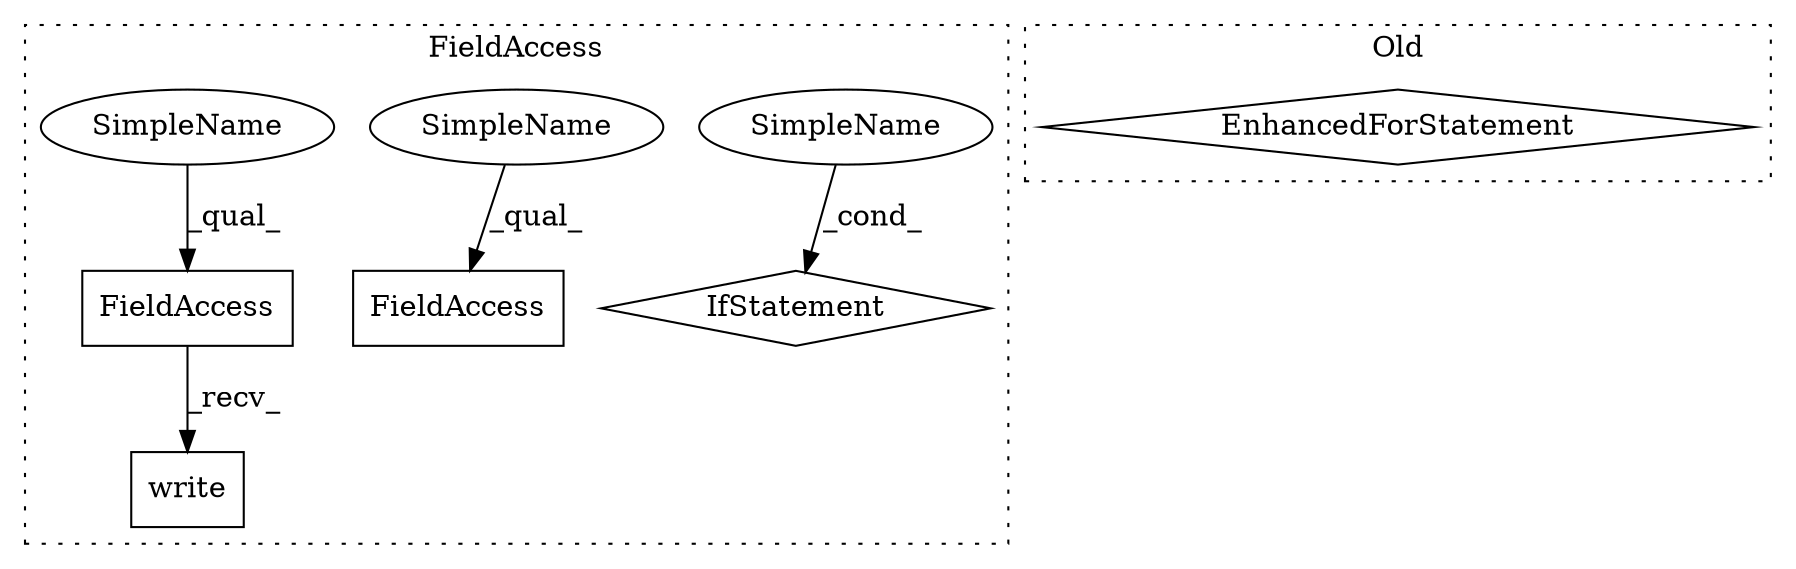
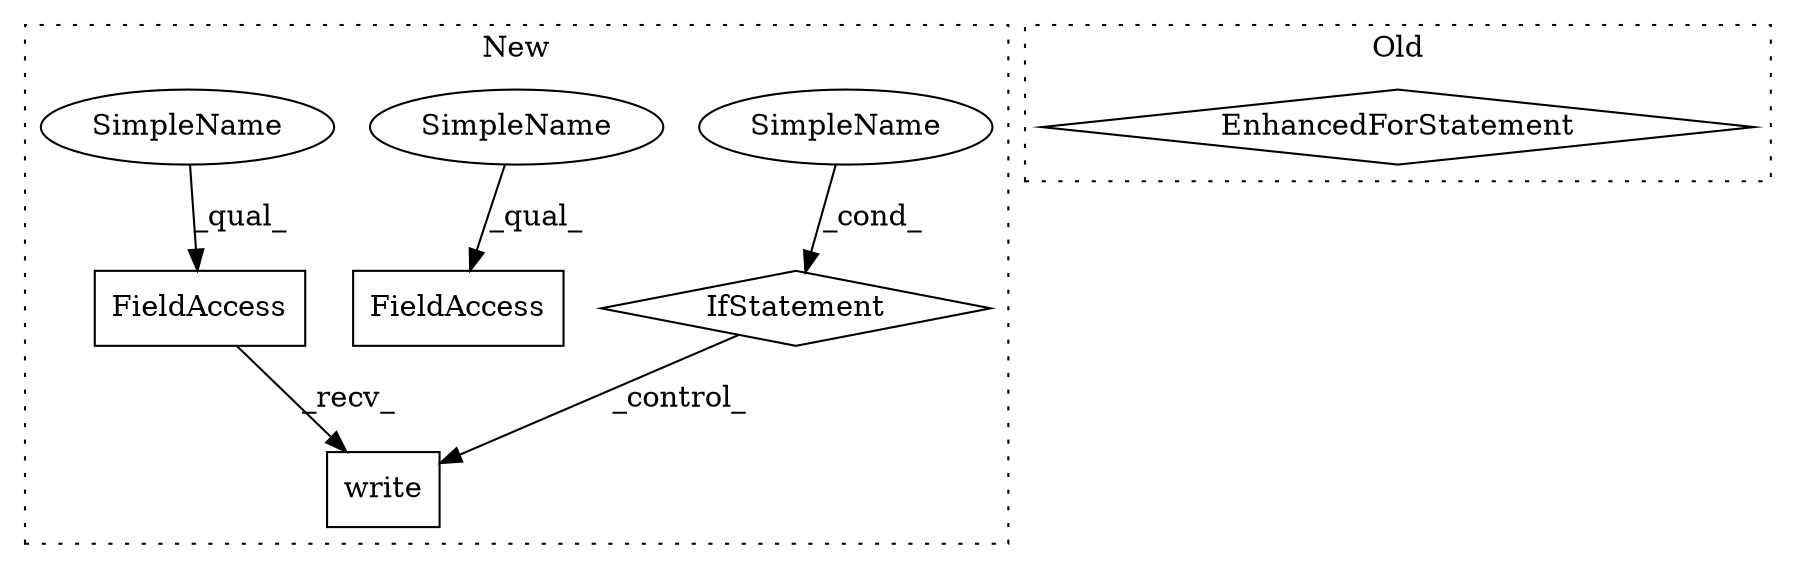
(517, 49) -> (517, 49)
none -> (599, 395)
